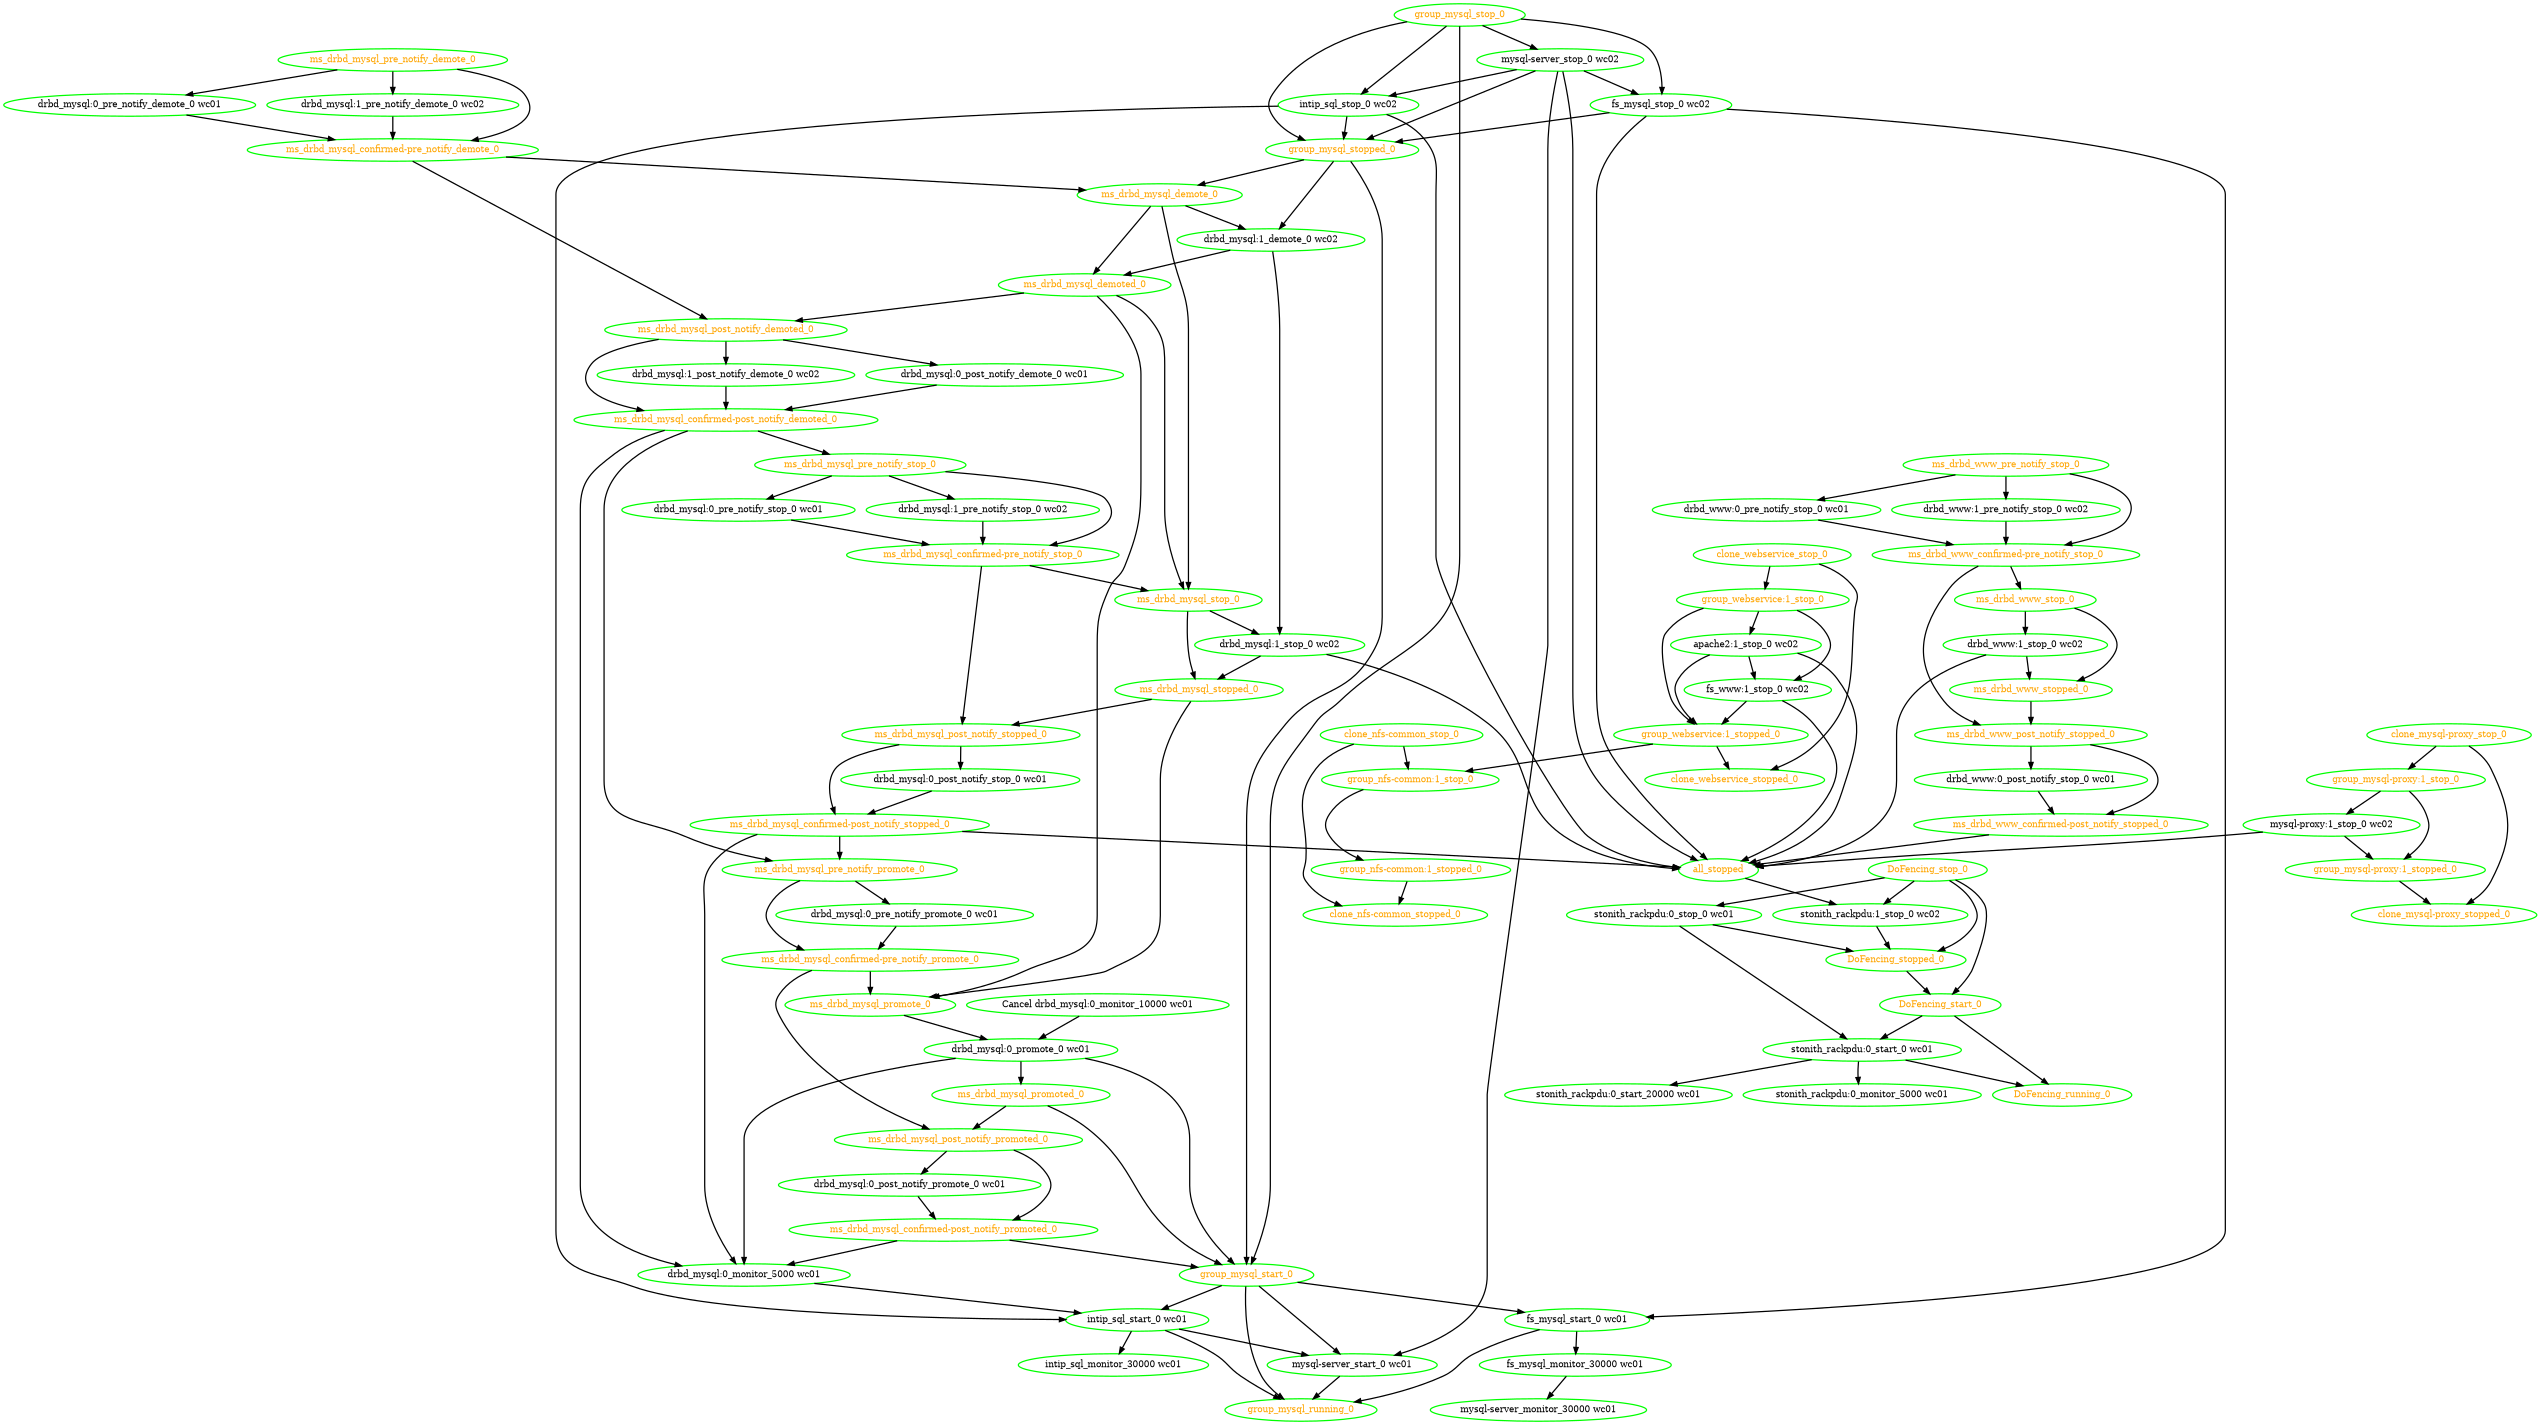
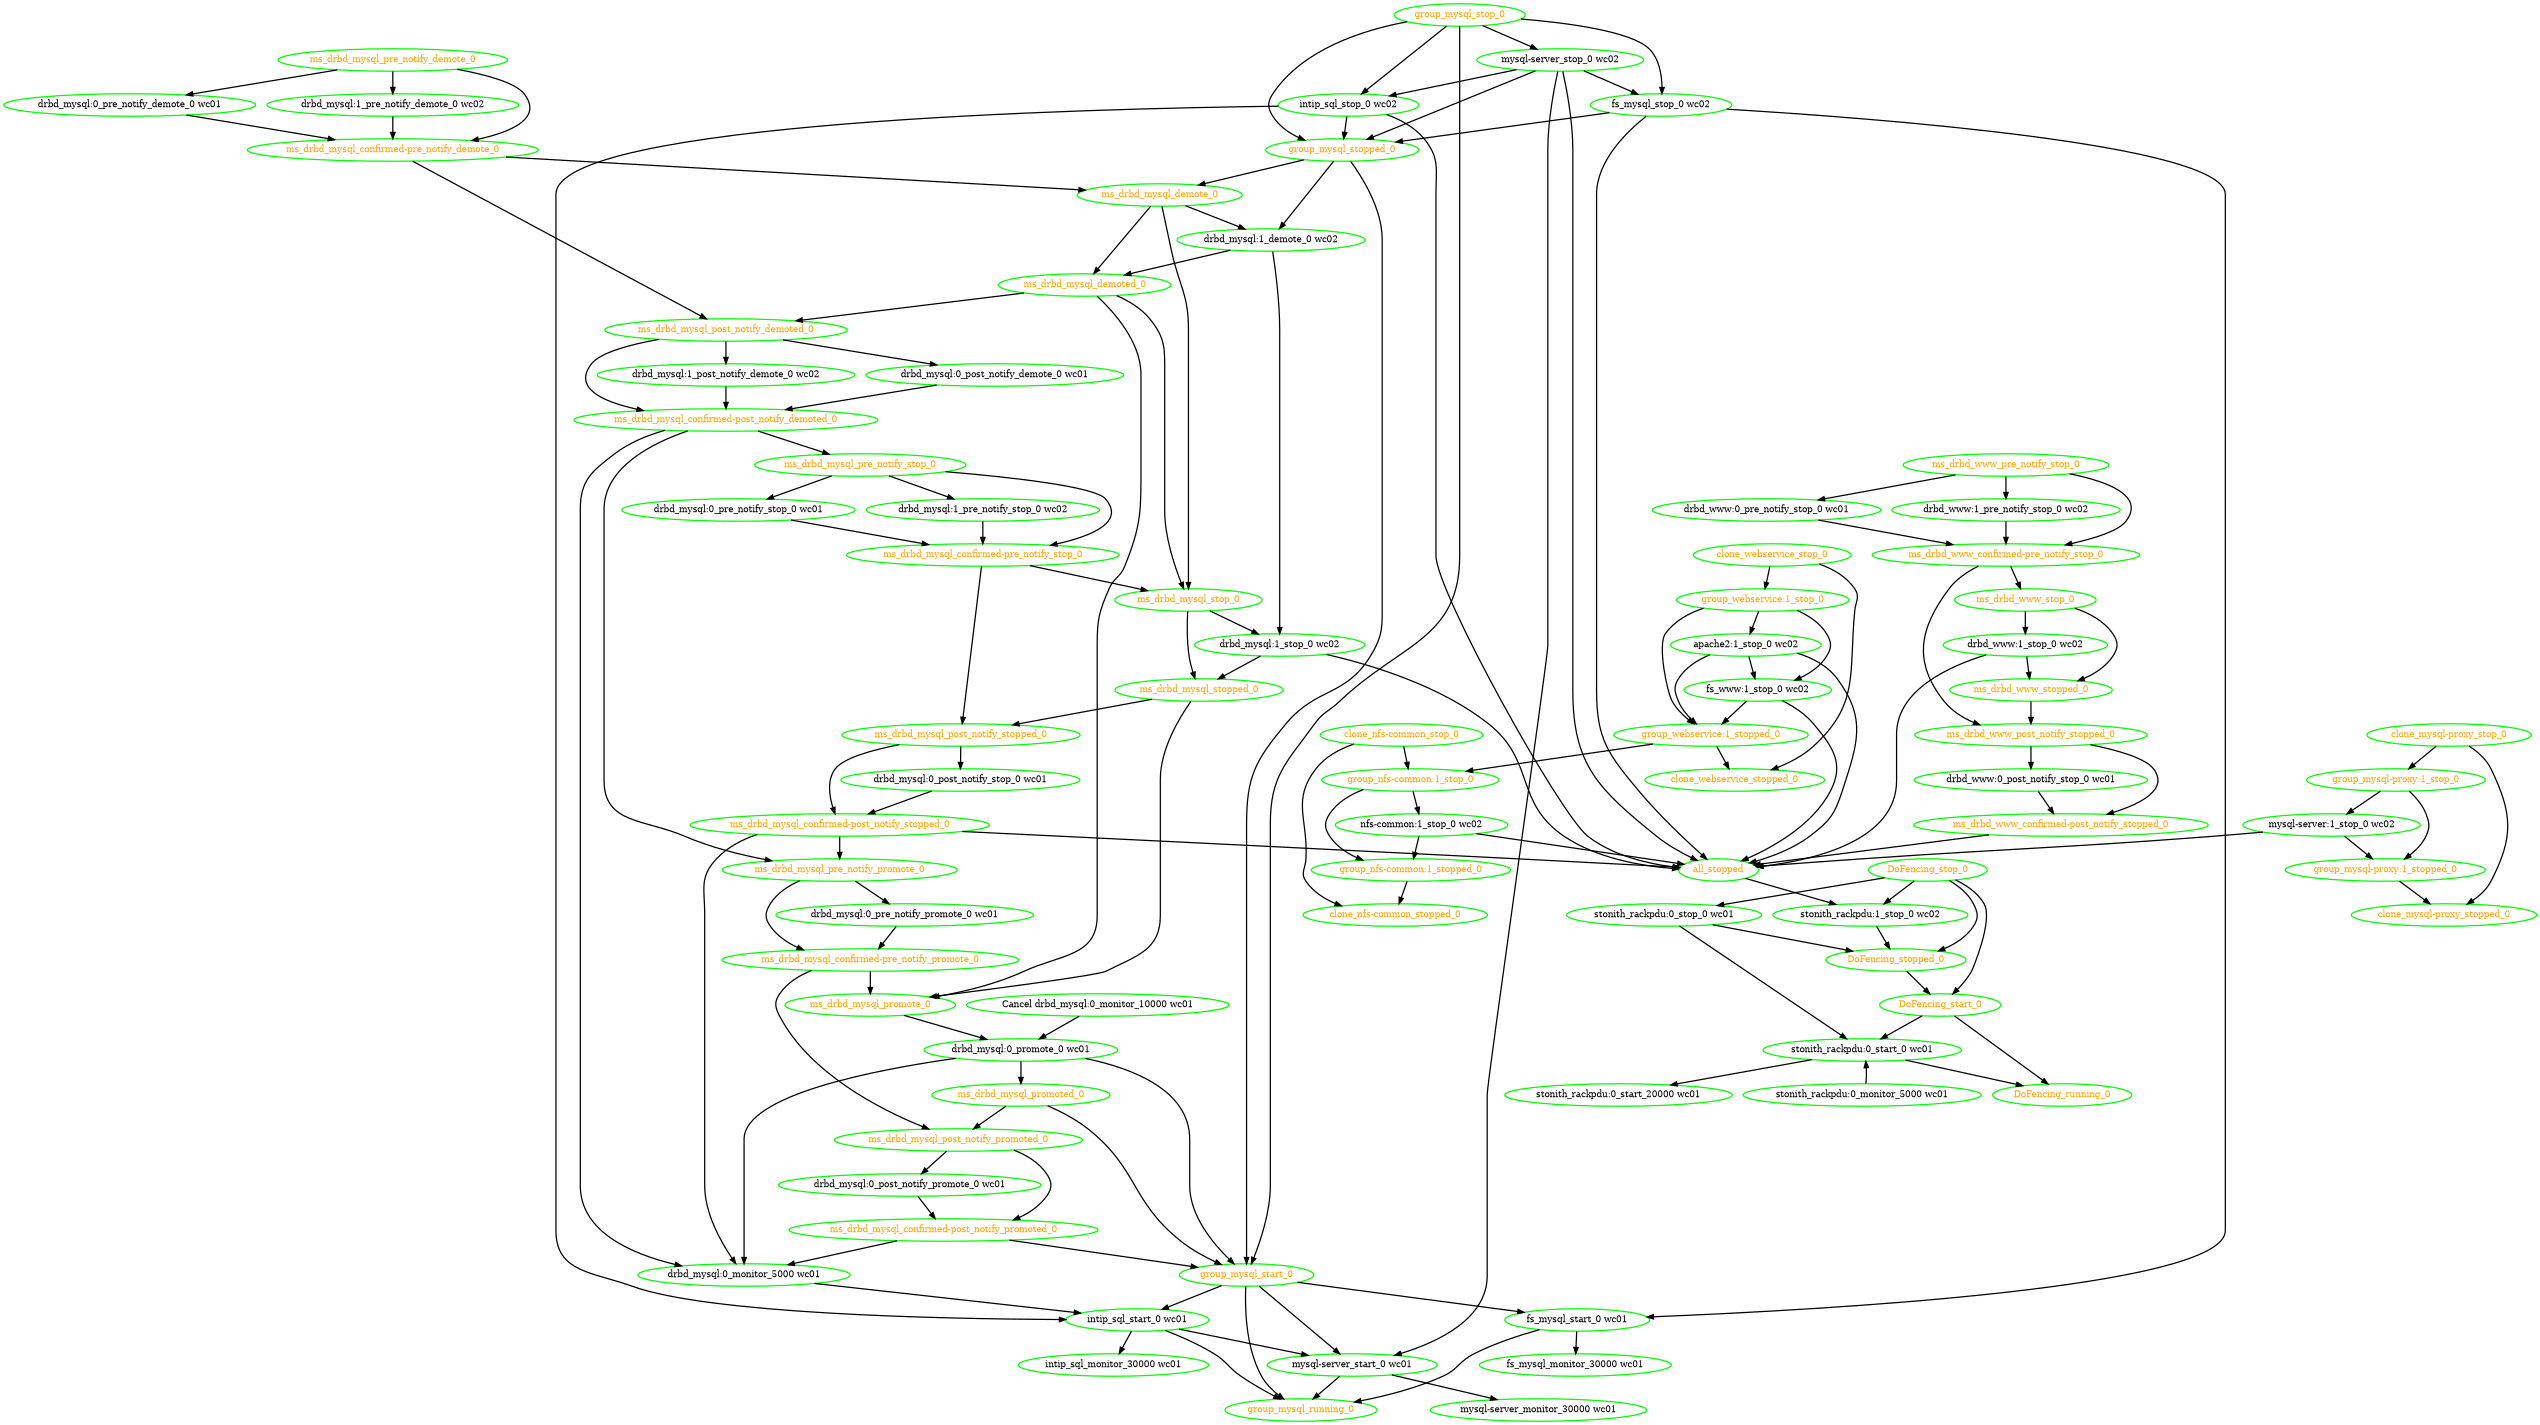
none -> (1422, 825)
(2332, 825) -> (2332, 825)
(1858, 1069) -> (1866, 1076)
(1559, 1385) -> (1441, 1387)
